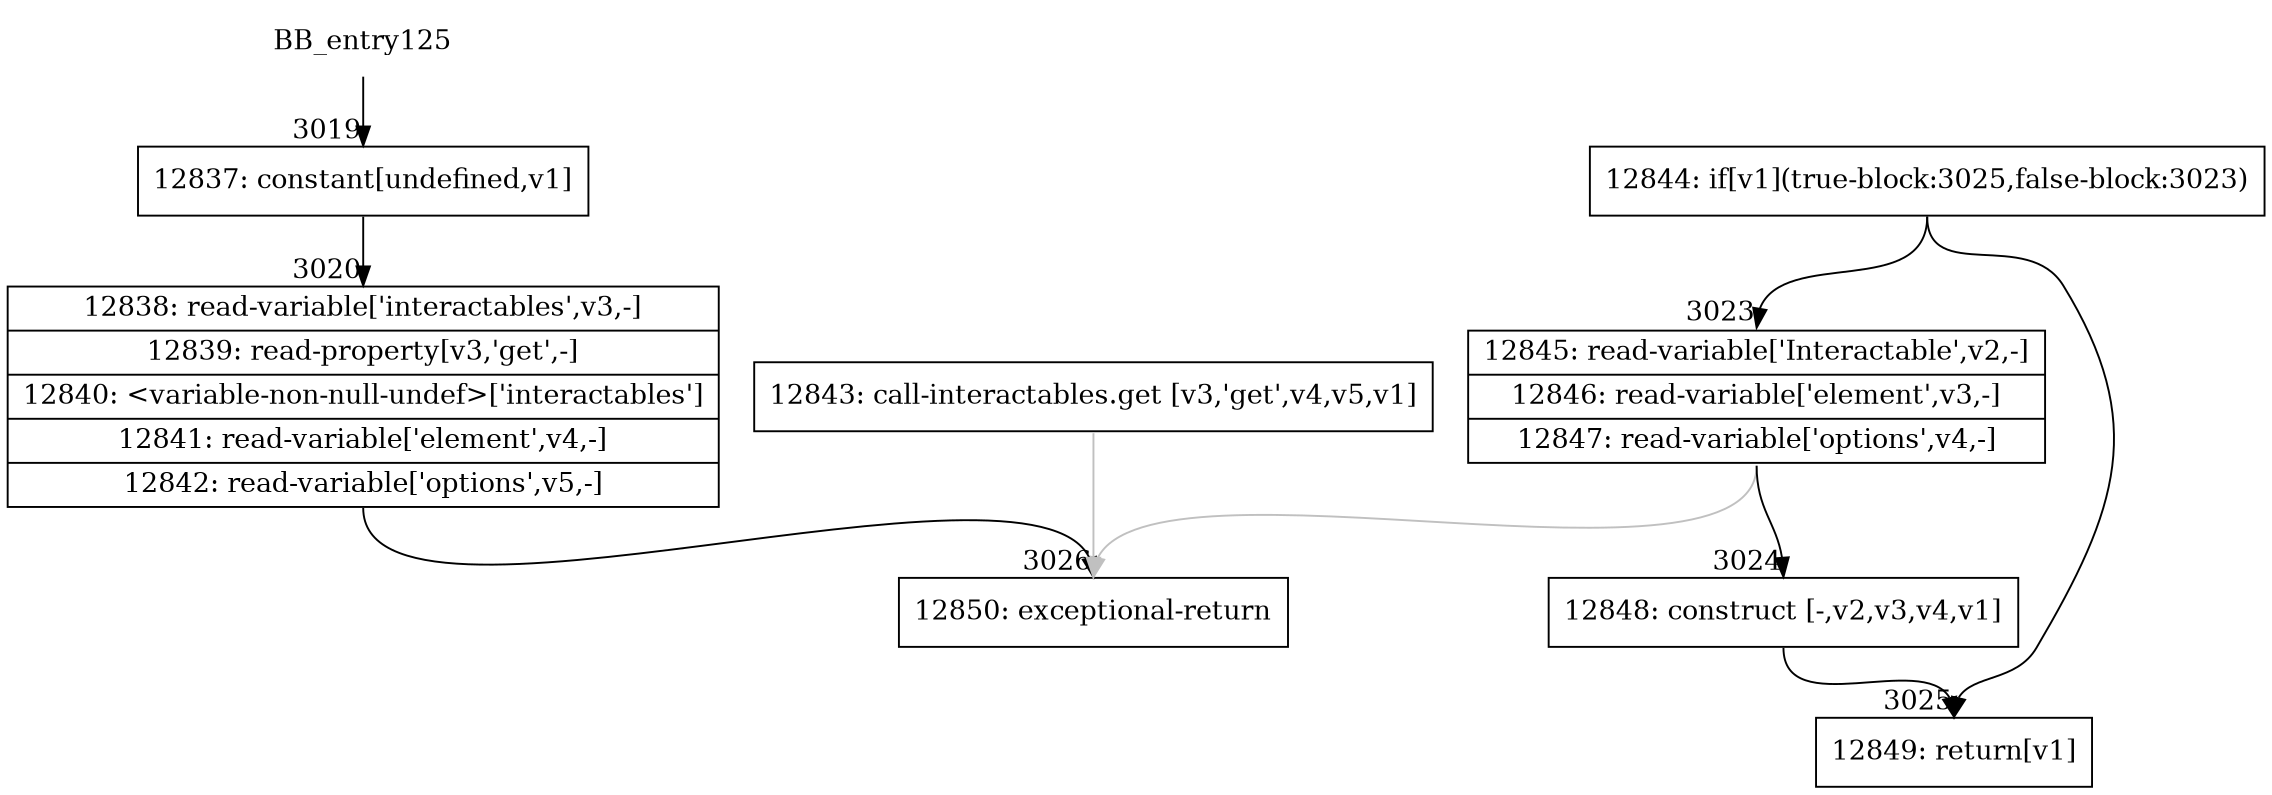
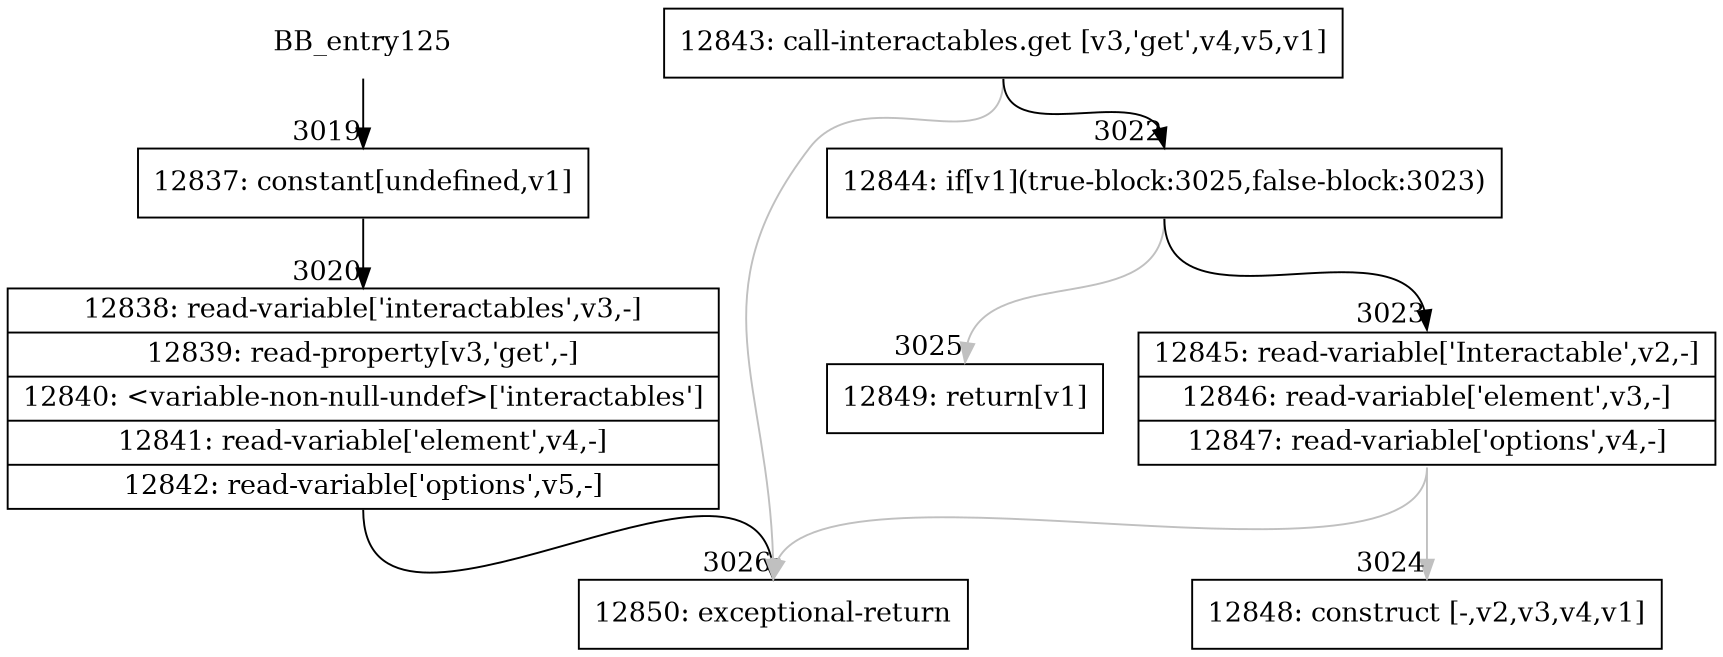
none -> (1074, 114)
(2113, 434) -> (1074, 289)
(1766, 512) -> (1427, 513)
(1859, 683) -> none
